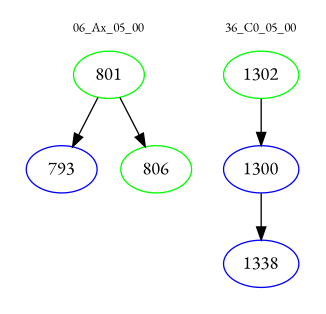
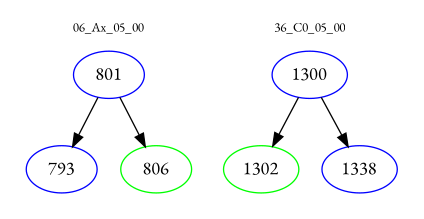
(109, 75) -> (109, 75)
(261, 116) -> (289, 116)
